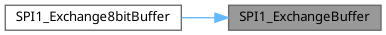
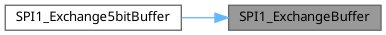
(93, 18) -> (93, 18)
